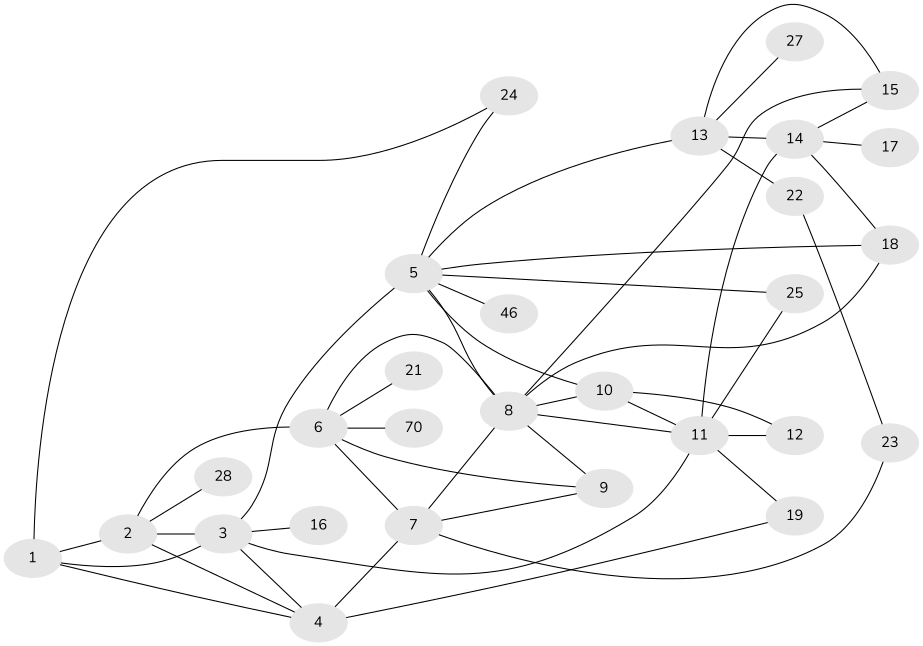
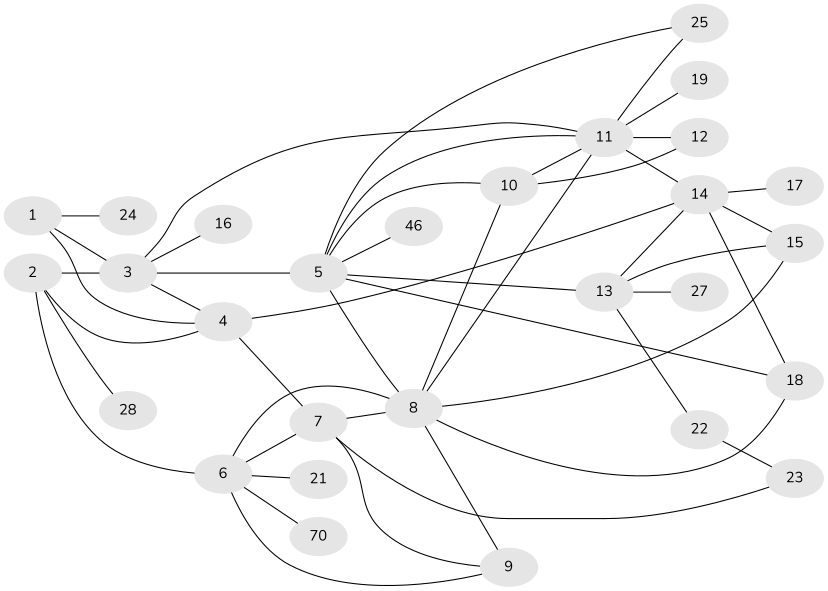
(453, 181) -> (430, 155)
(81, 546) -> none
(547, 575) -> (465, 270)
